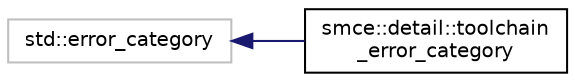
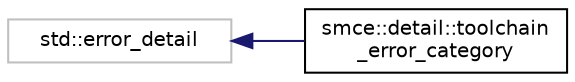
(120, 41) -> (120, 41)
